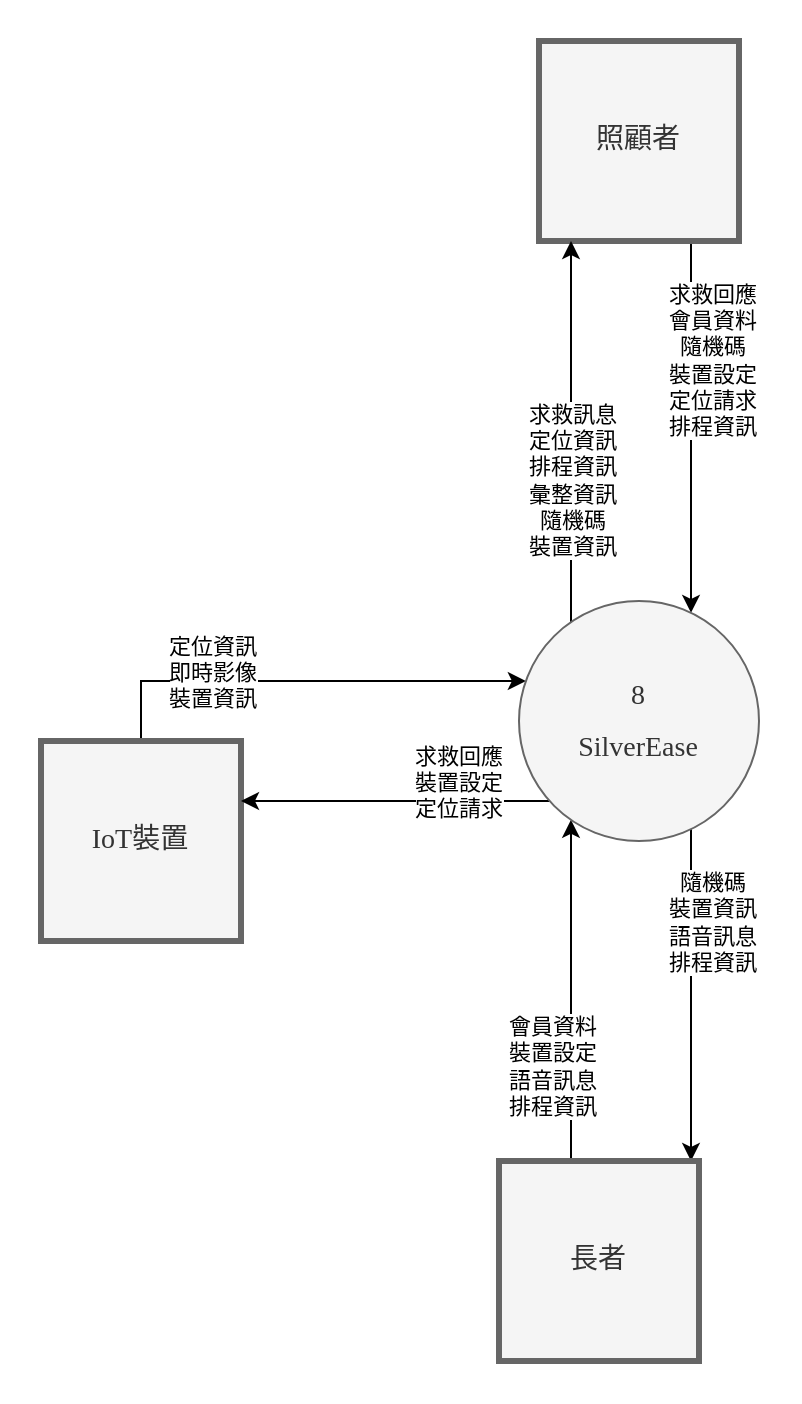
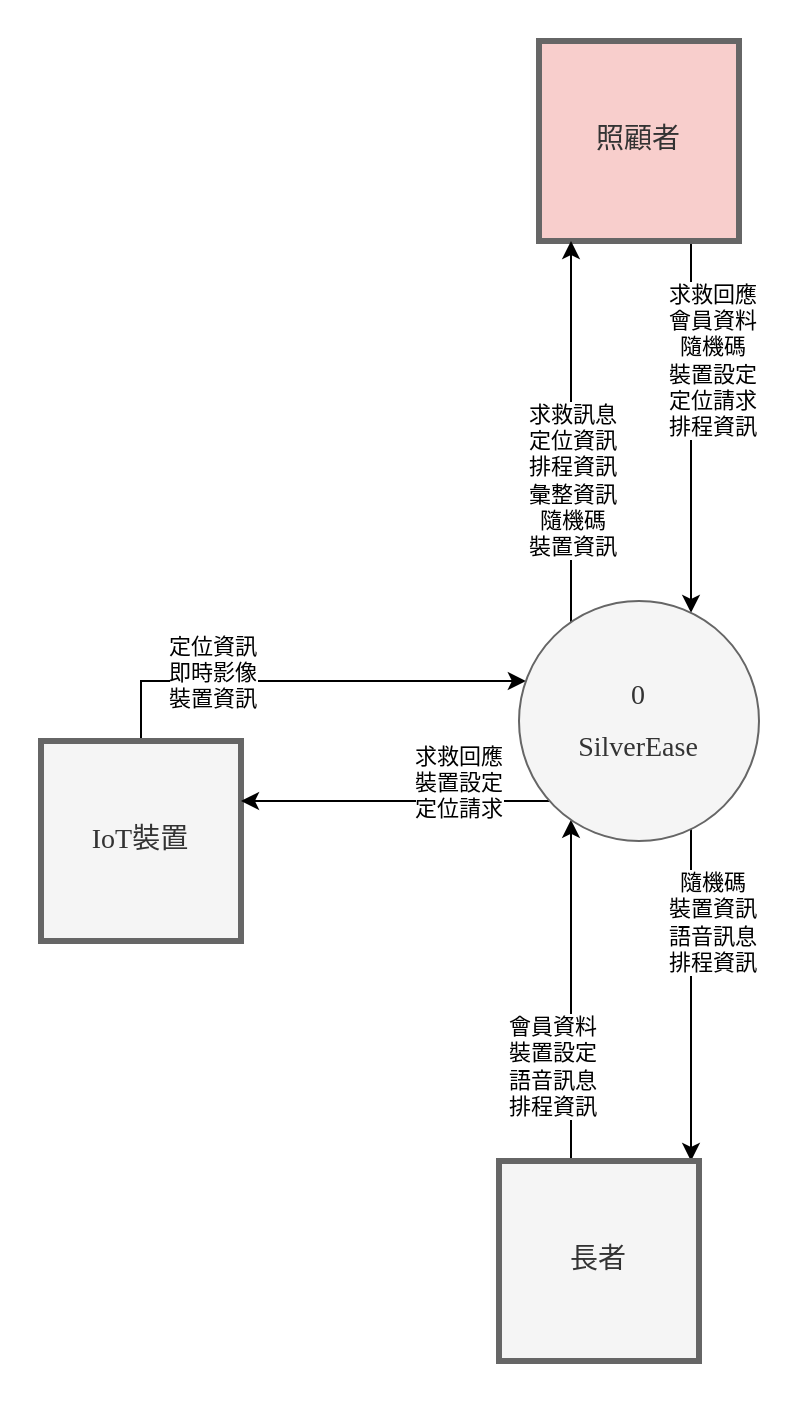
(639, 141) -> (639, 141)
(639, 721) -> (639, 721)
